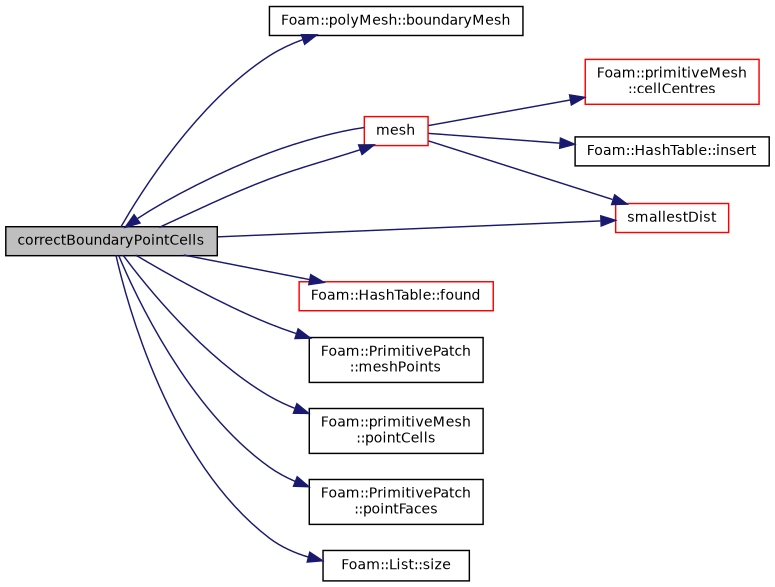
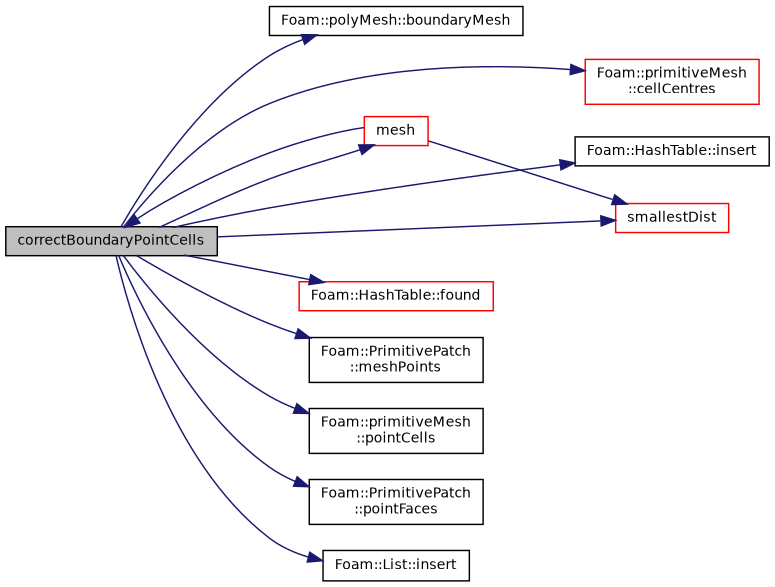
(499, 113) -> (323, 87)
(494, 138) -> (366, 192)
(396, 566) -> (396, 566)
